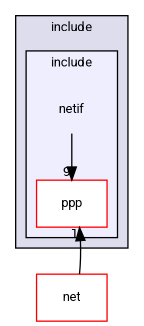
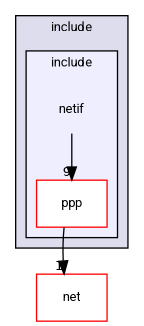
(81, 257) -> (63, 244)
